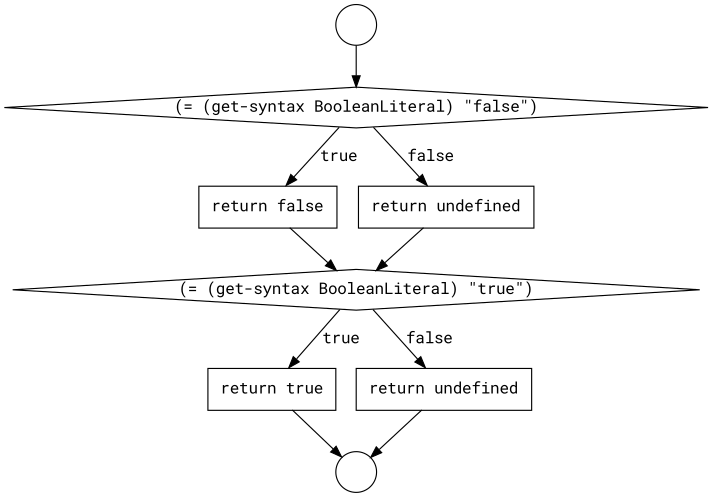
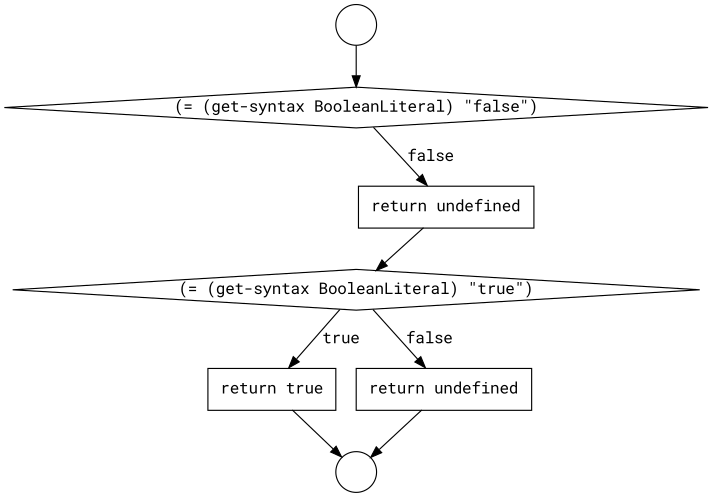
(268, 207) -> none
